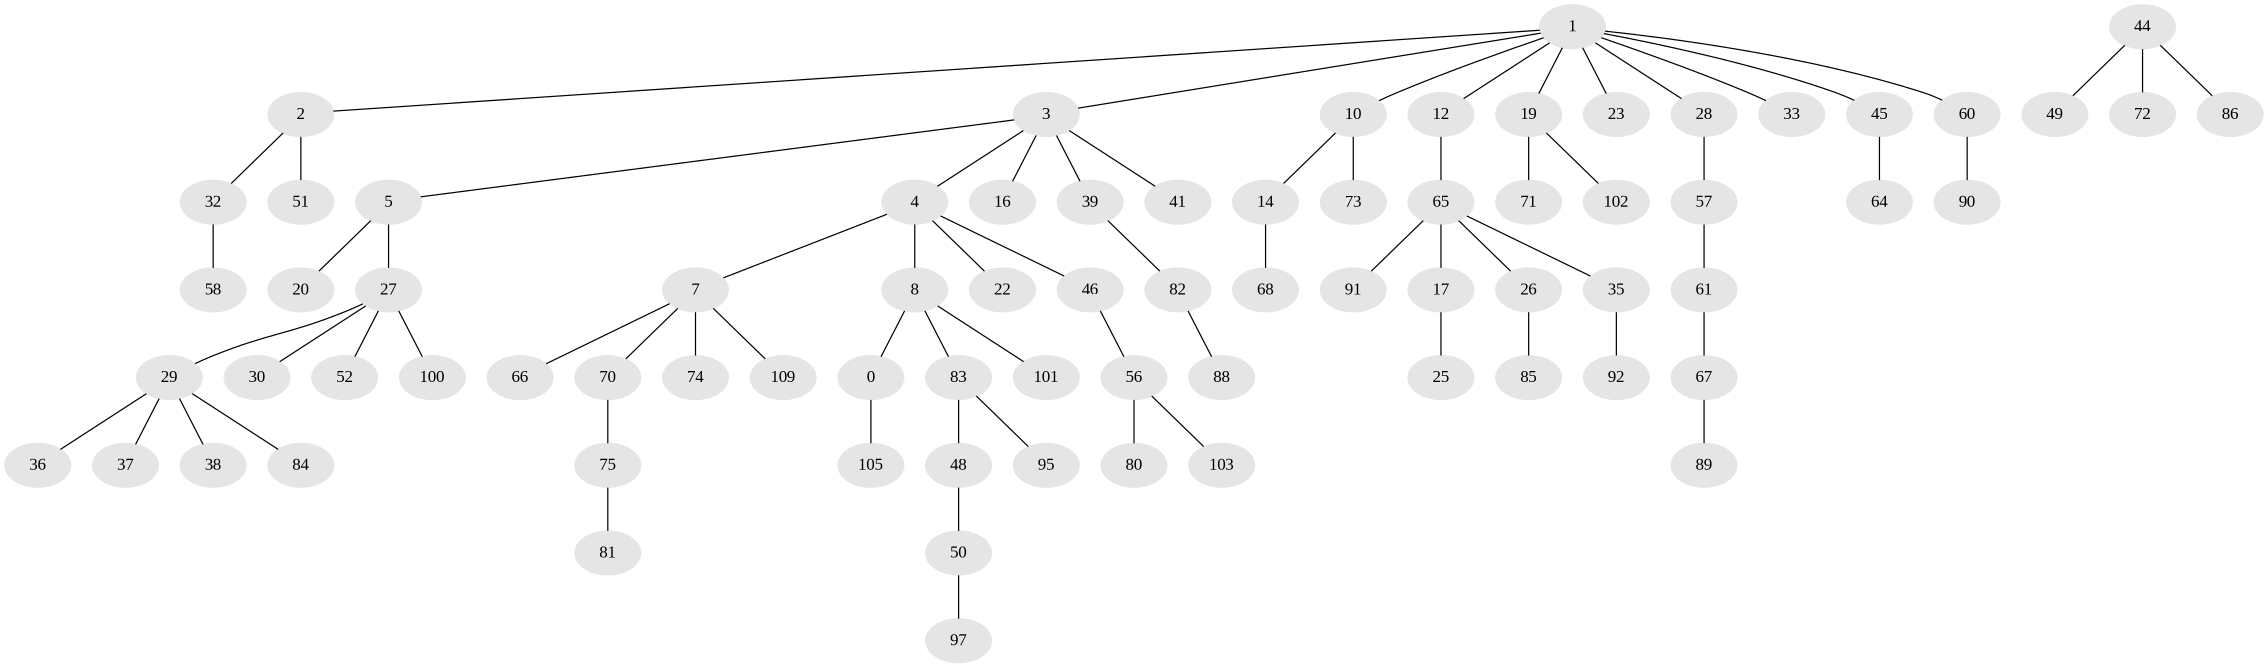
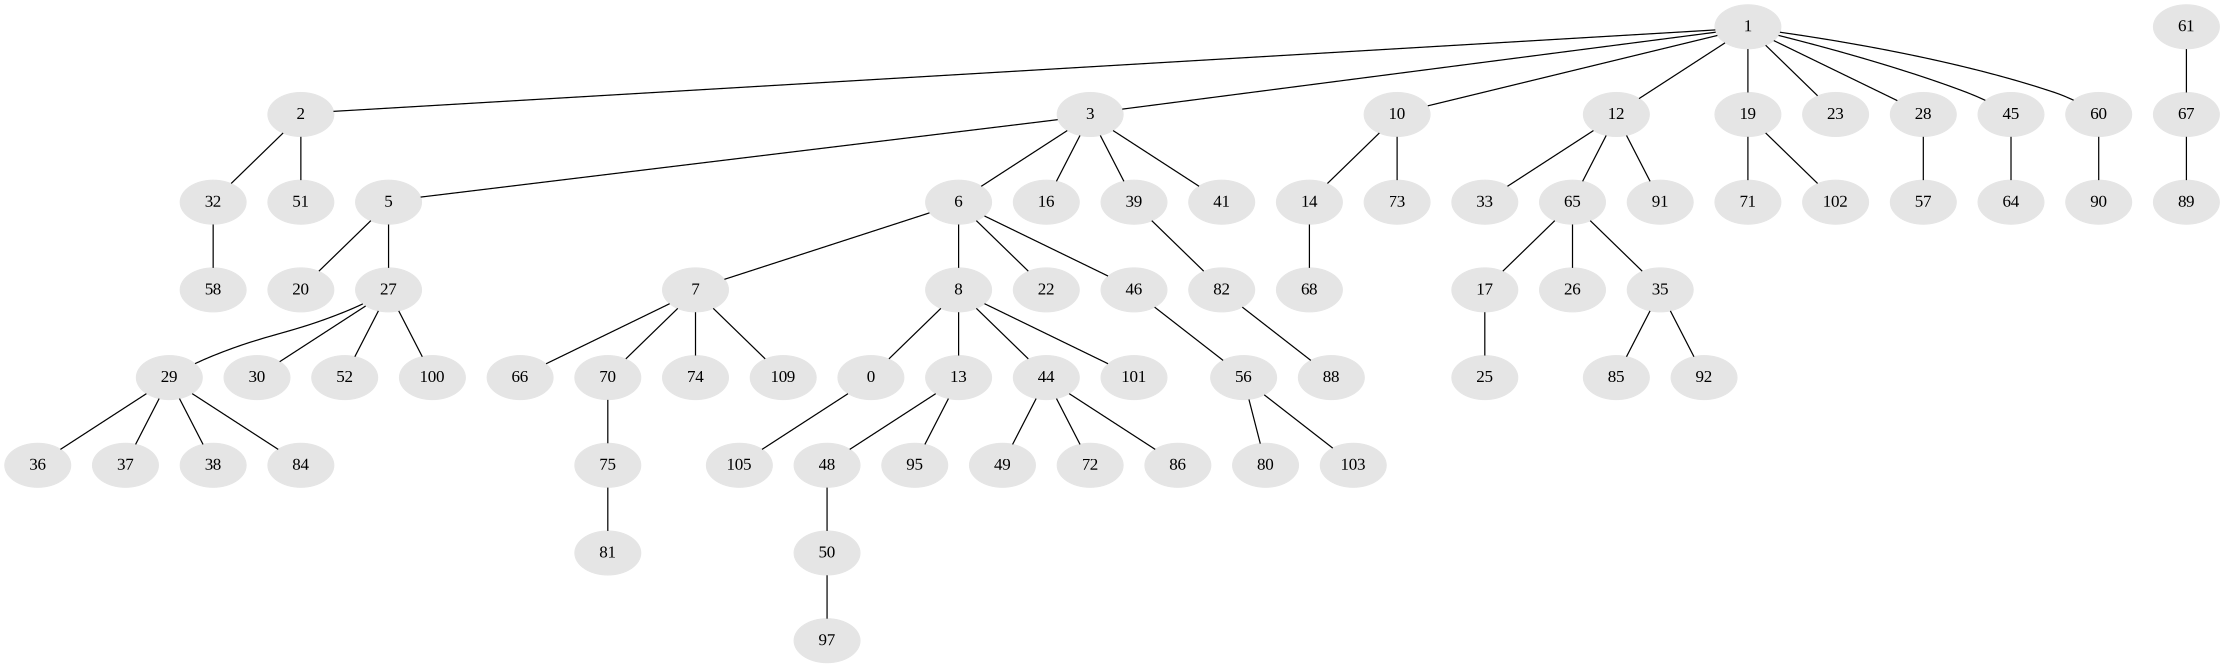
(1684, 68) -> (1550, 158)
(915, 202) -> (959, 202)
(1397, 246) -> (1638, 158)
(1704, 246) -> none
none -> (1002, 334)
(1529, 334) -> (1638, 334)
(959, 378) -> (959, 378)
